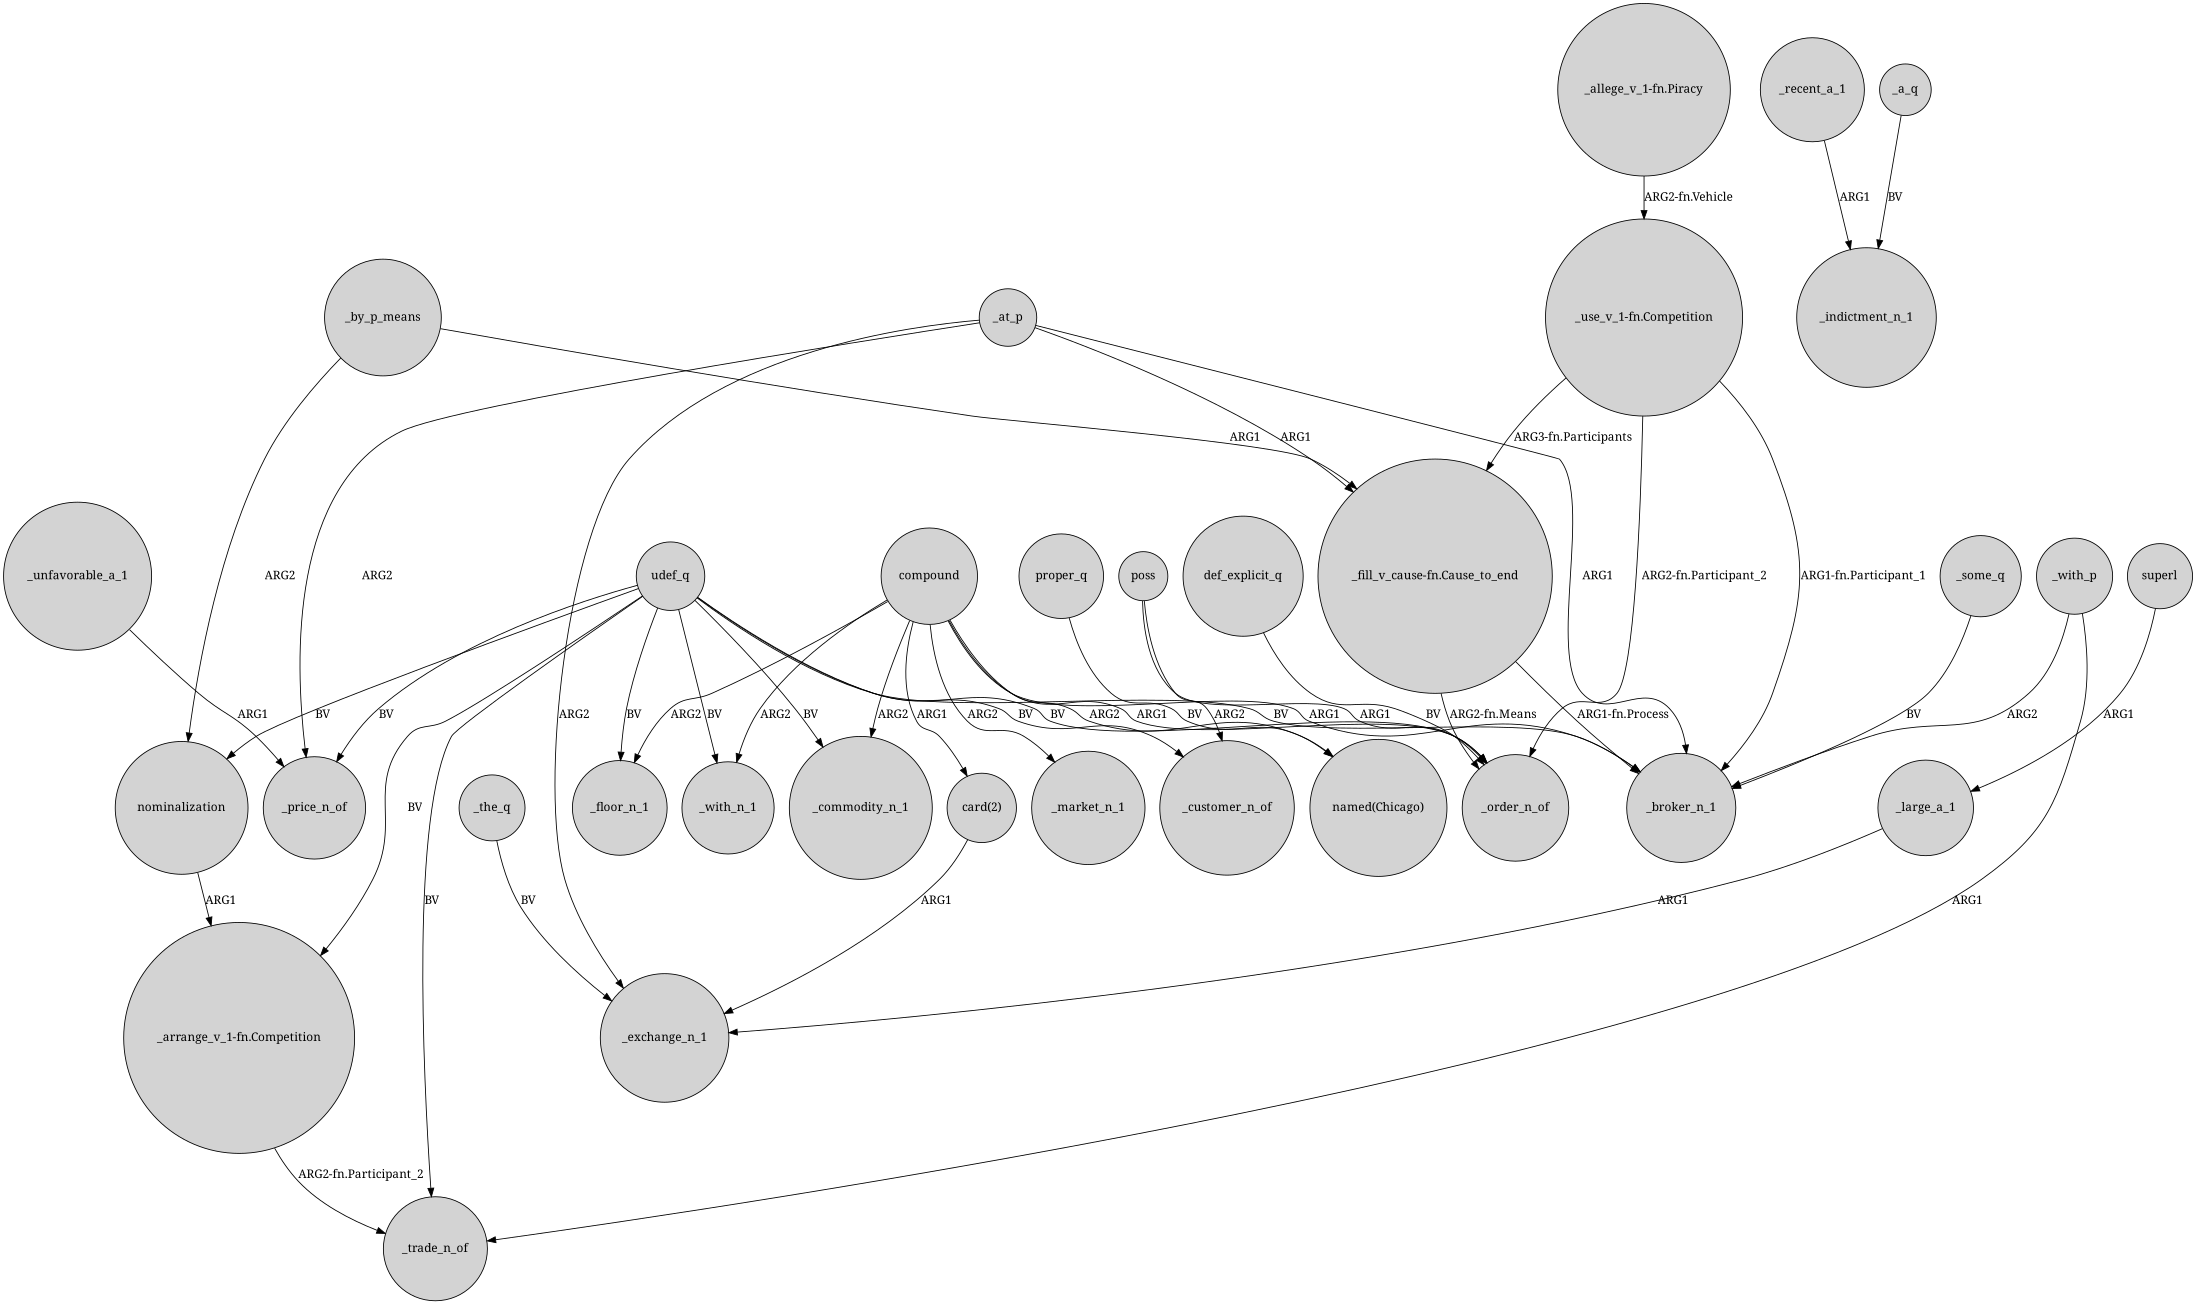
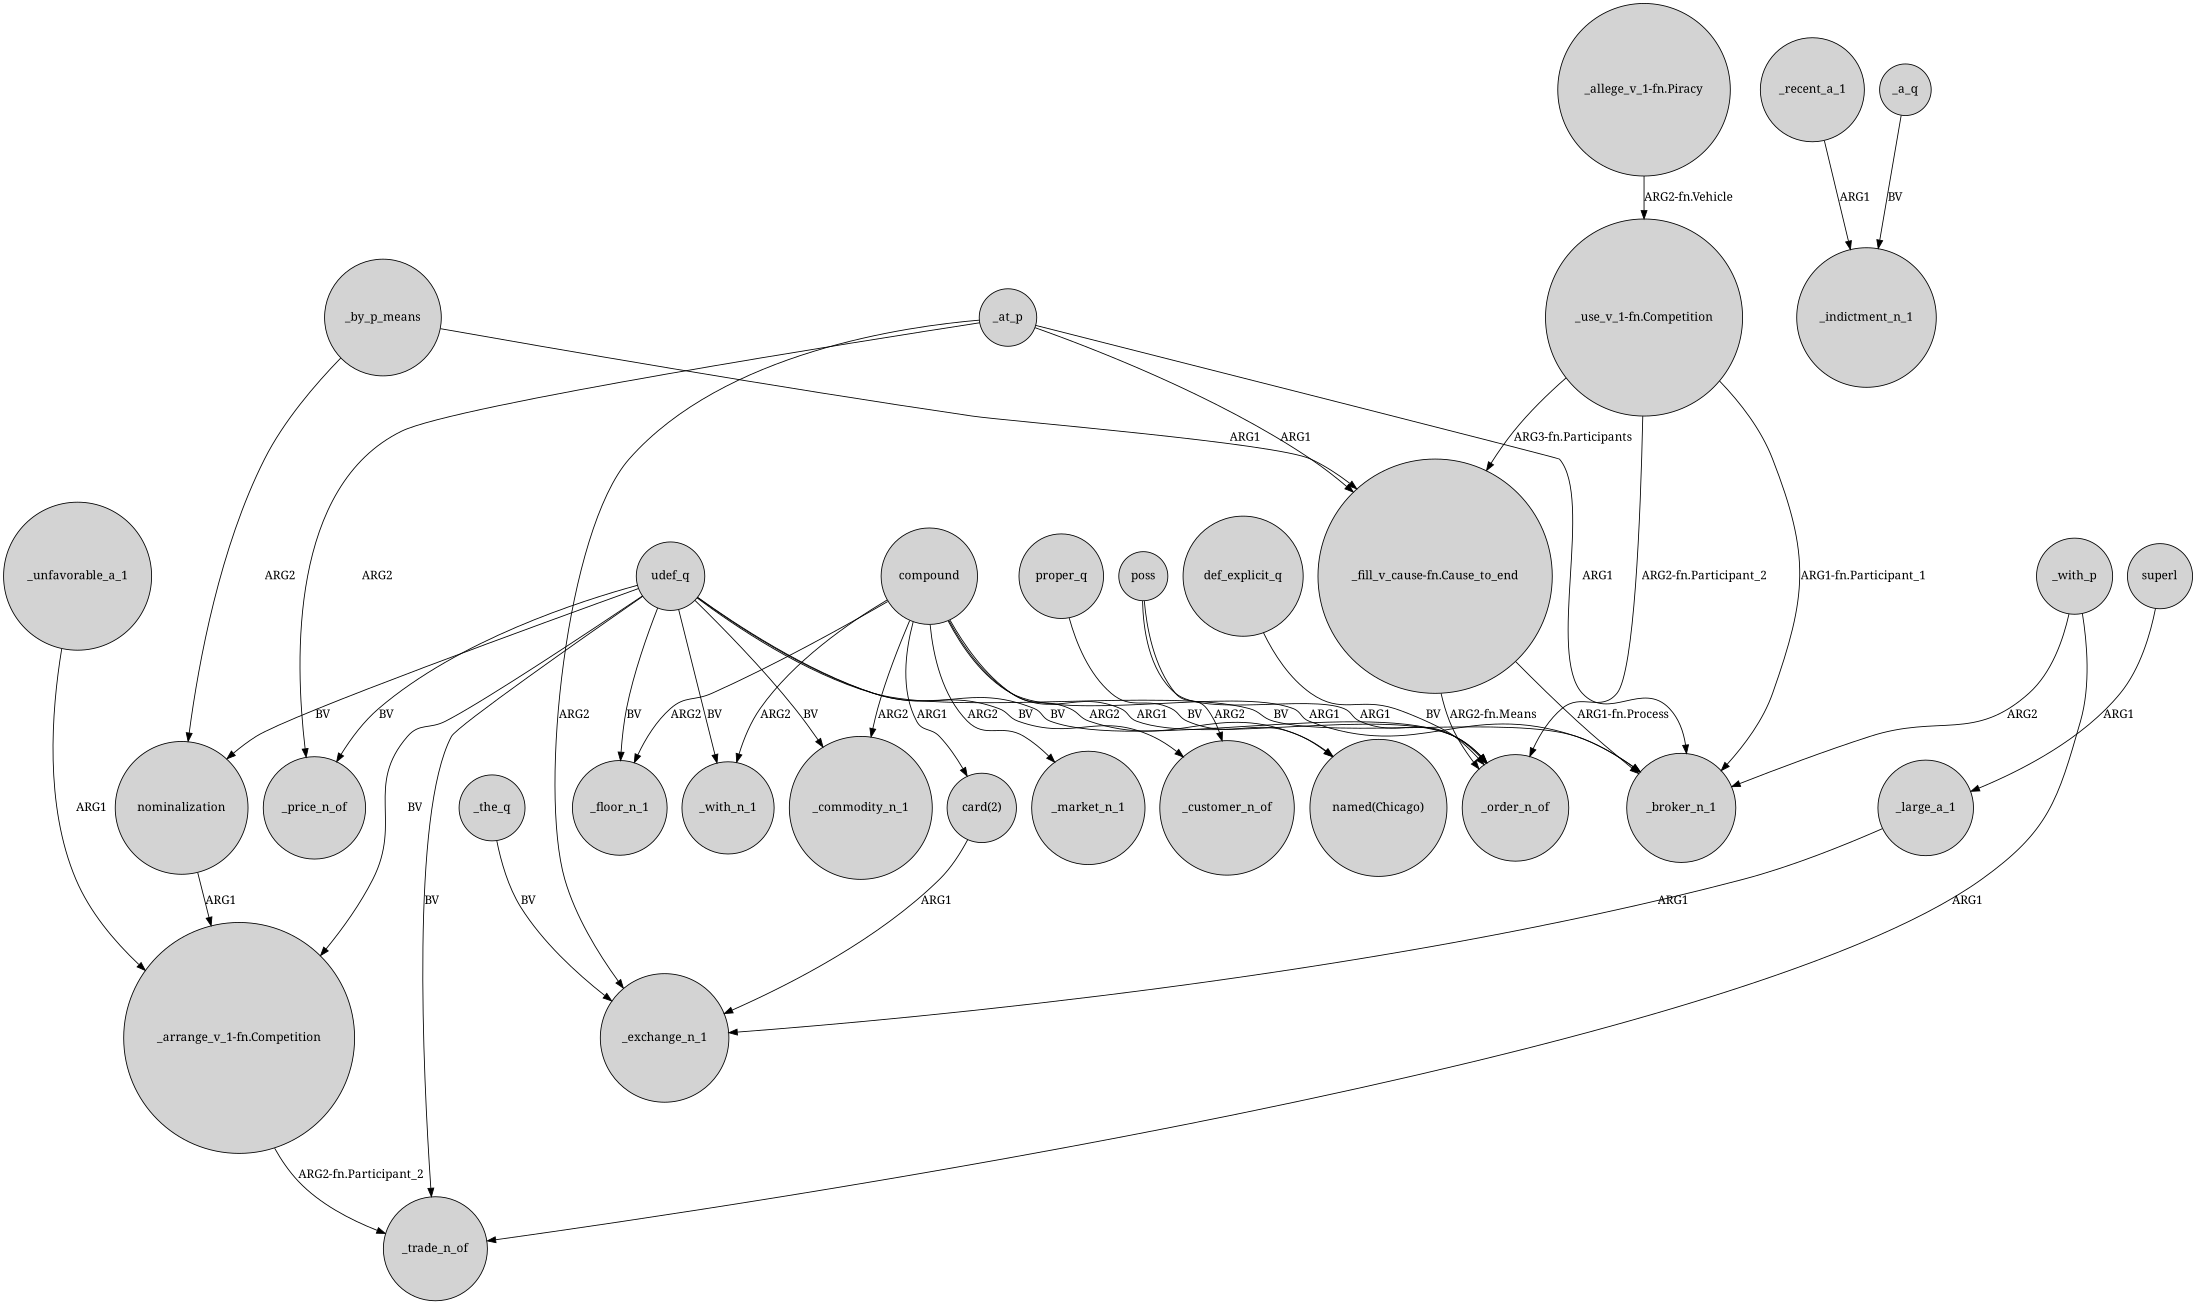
(1981, 576) -> none
(203, 697) -> (59, 818)
